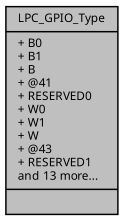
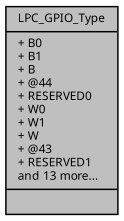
(35, 83) -> (35, 83)
